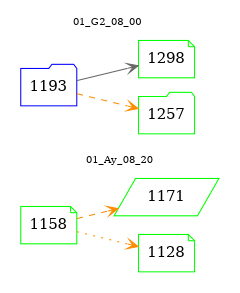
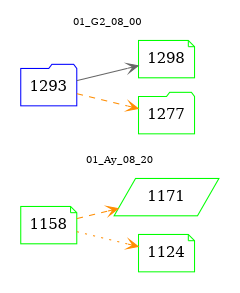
(49, 87) -> (49, 87)
(167, 115) -> (167, 115)
(167, 253) -> (167, 253)
